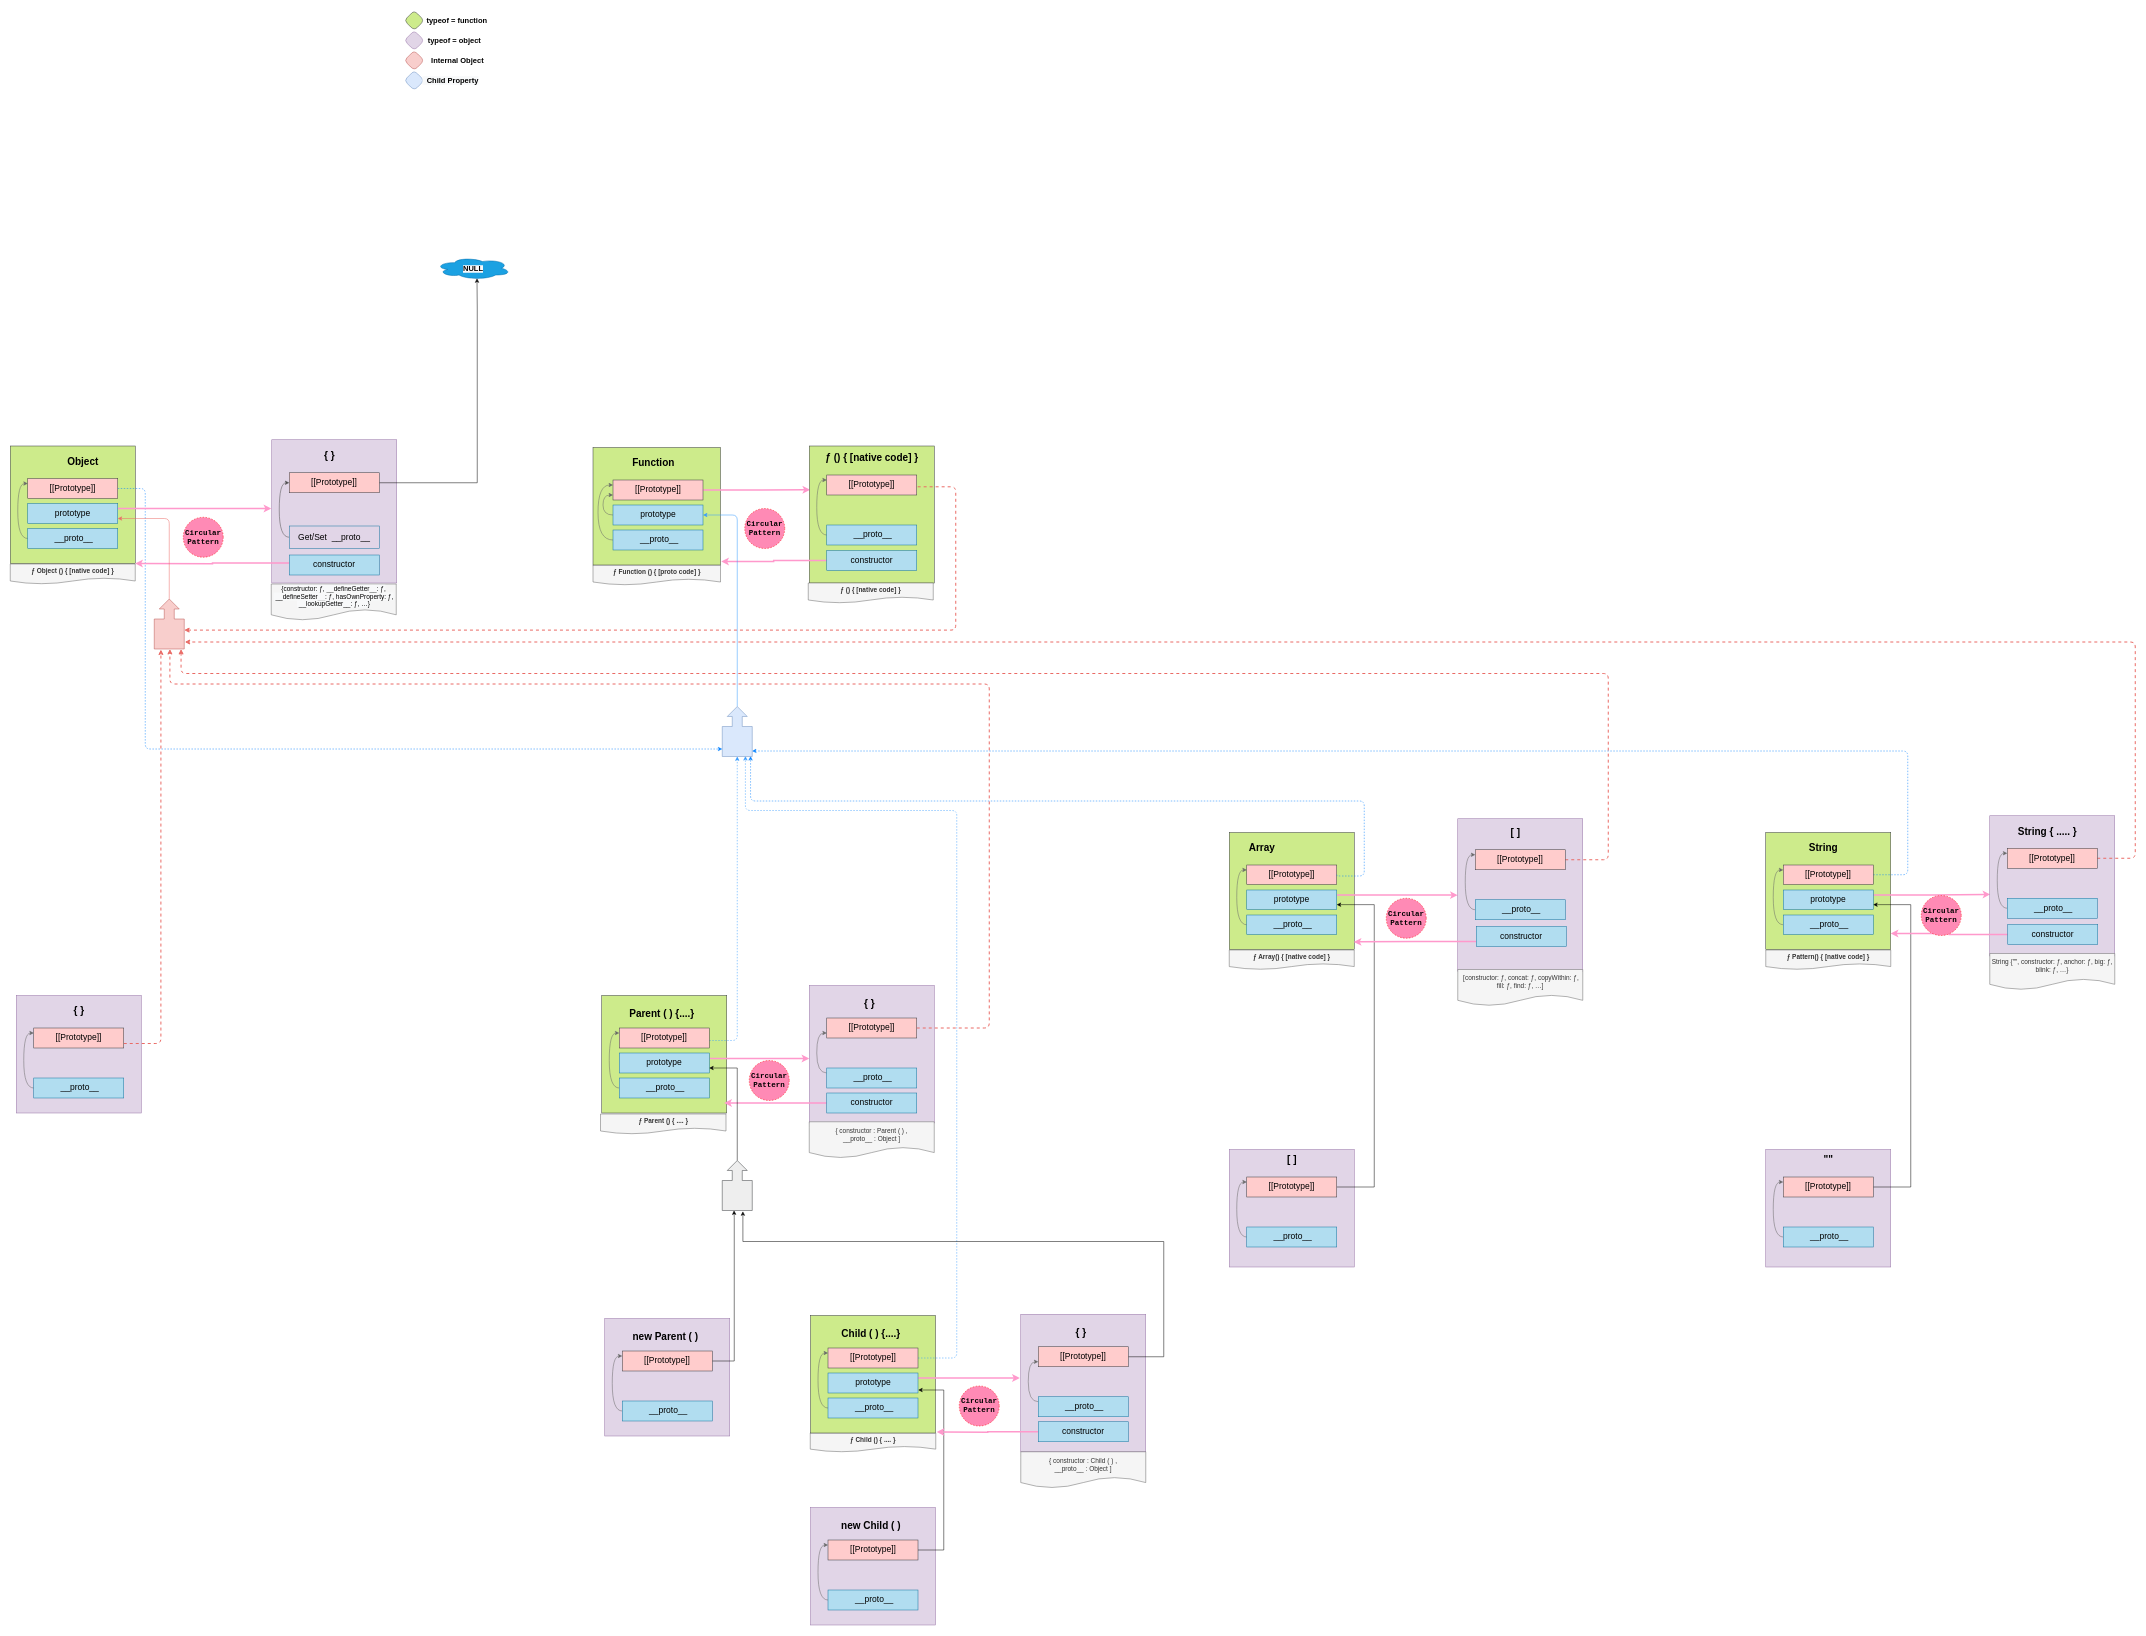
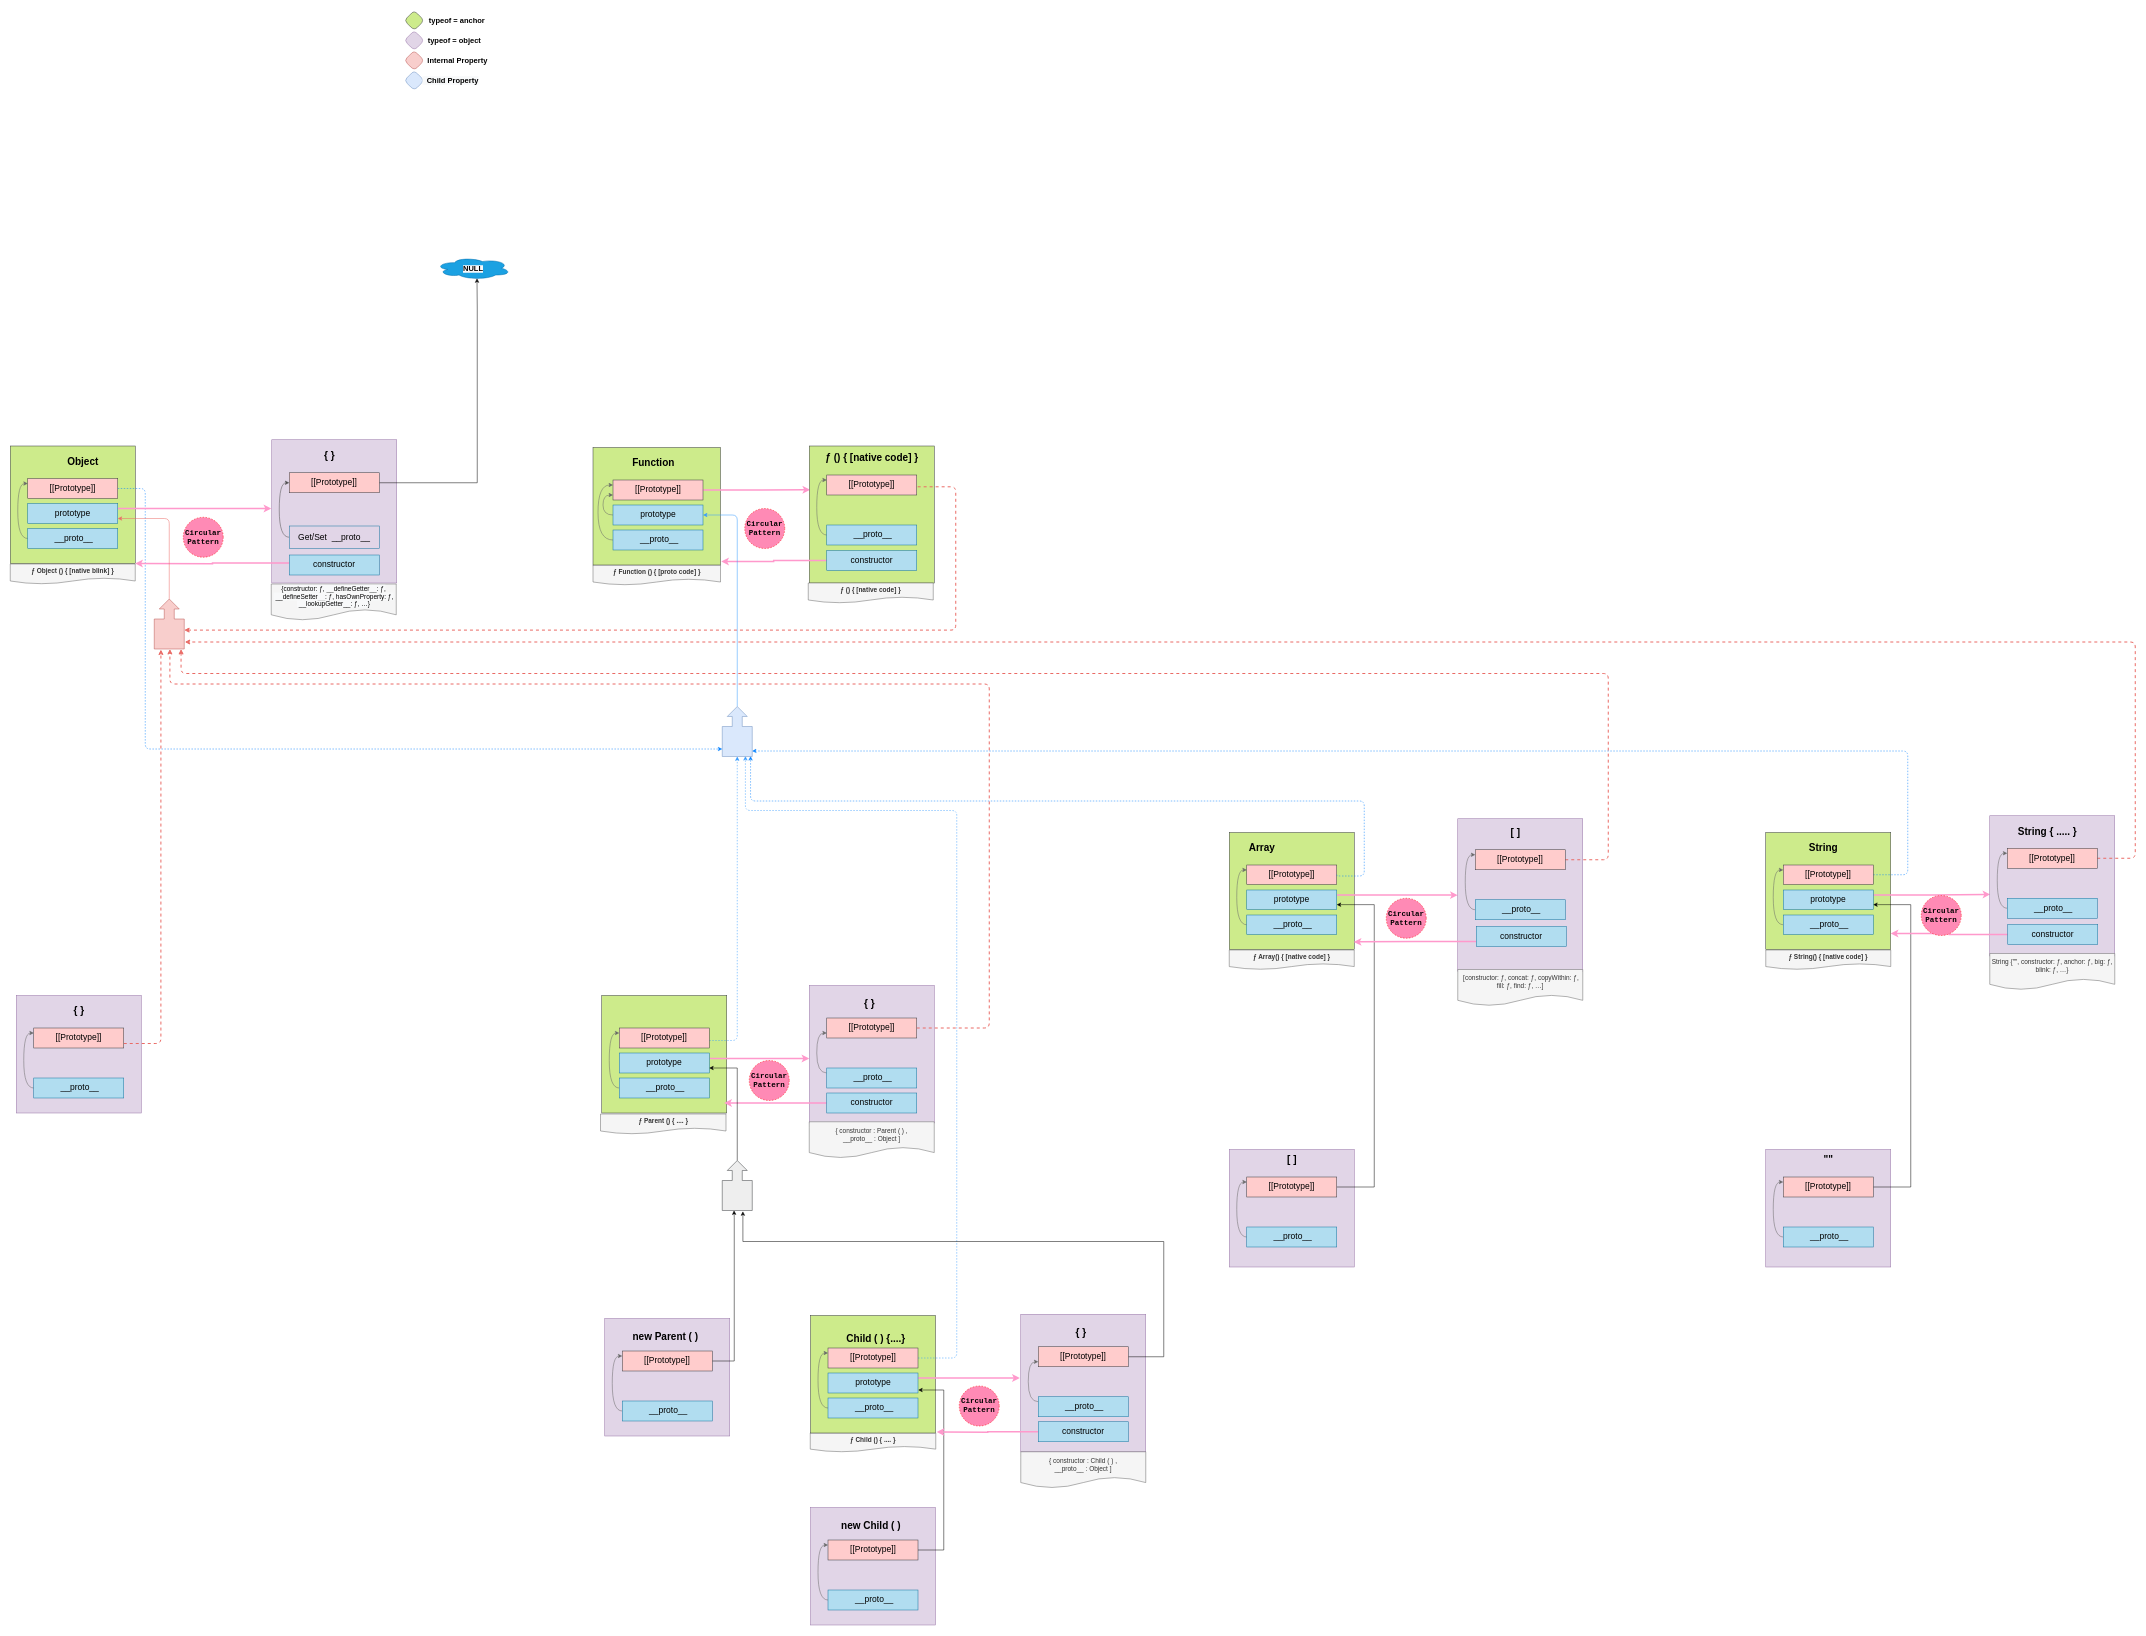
(457, 20) -> (457, 20)
(455, 60) -> (455, 60)
(73, 571) -> (73, 571)
(1828, 957) -> (1828, 957)
(662, 1013) -> none
(871, 1333) -> (876, 1338)
